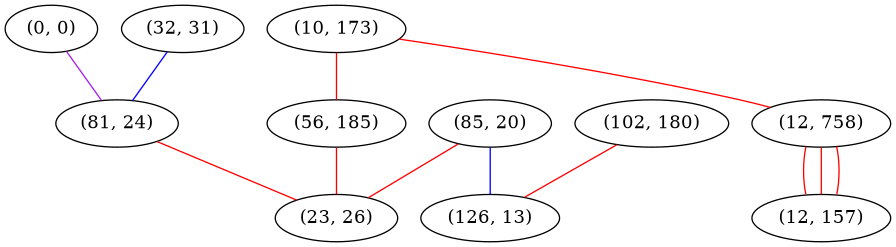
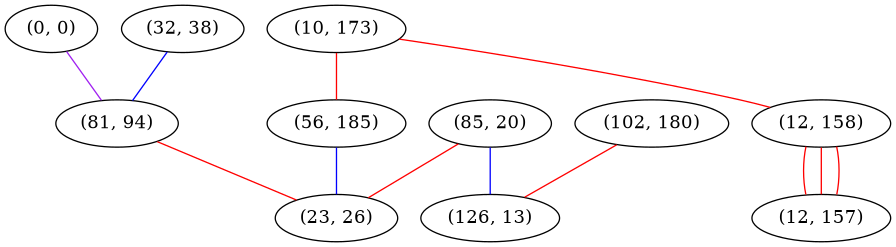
(183, 29) -> (183, 29)
(117, 124) -> (117, 124)
(821, 124) -> (821, 124)
(336, 171) -> (336, 171)
